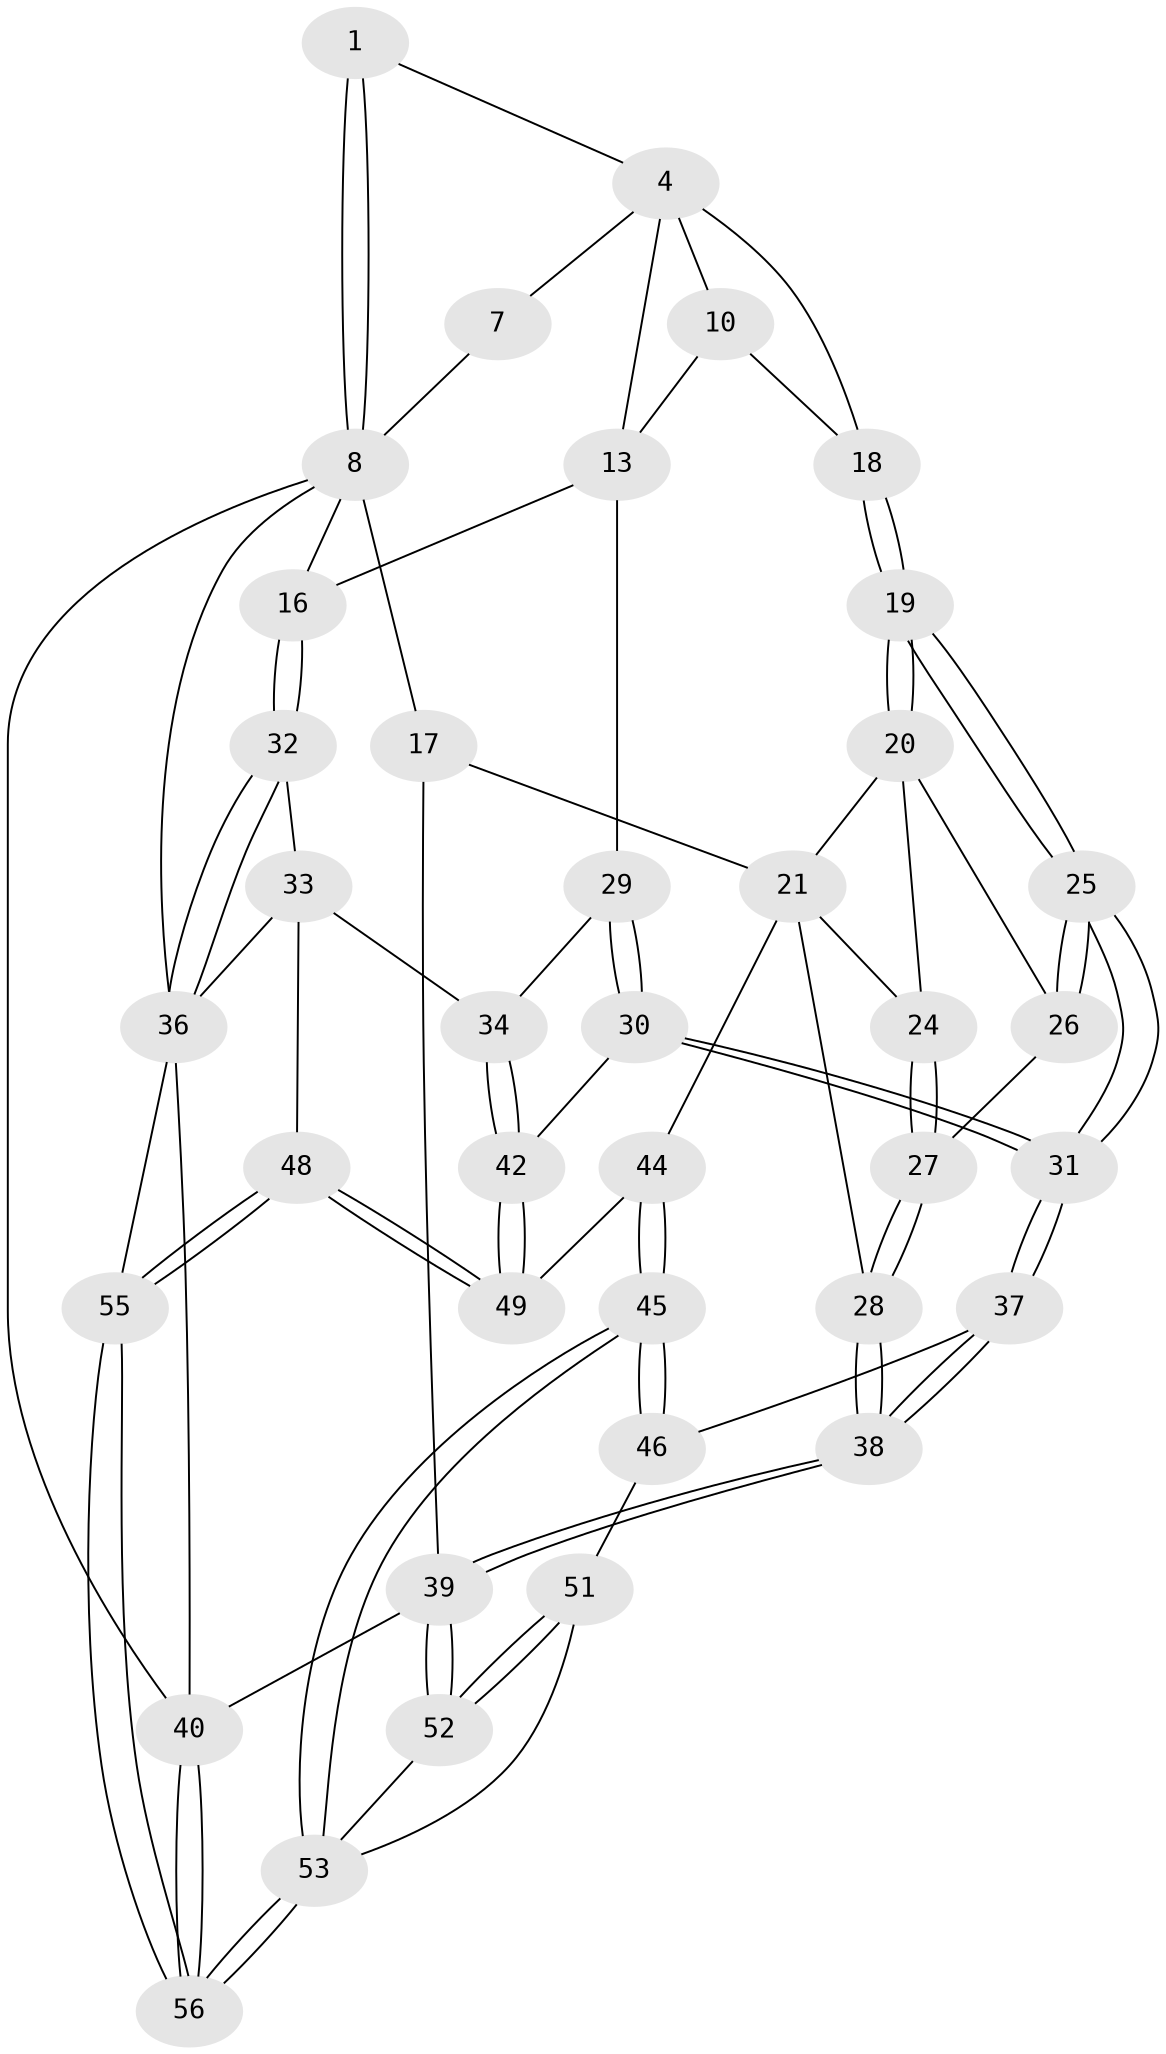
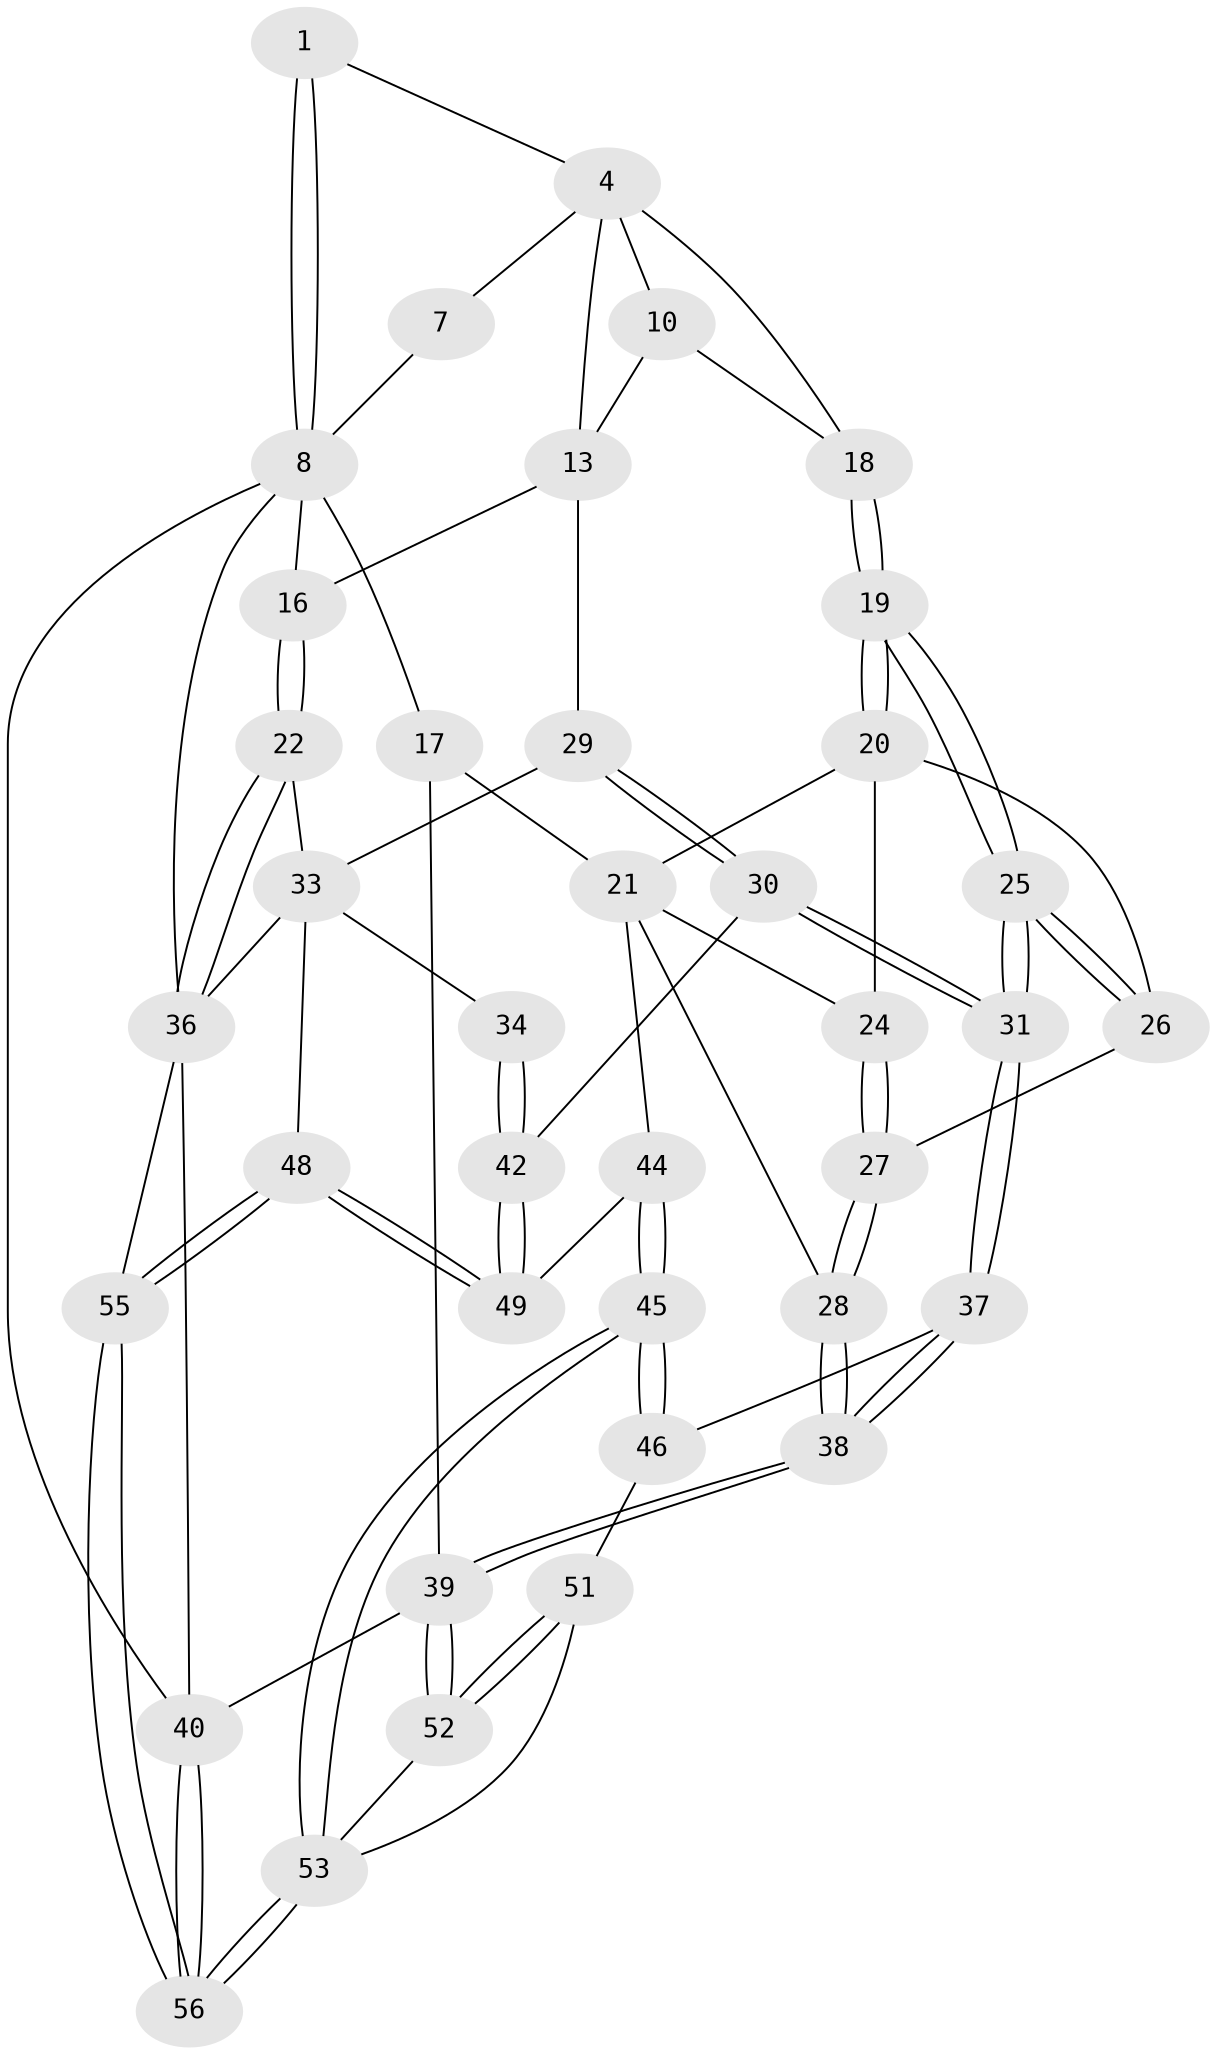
(283, 746) -> (289, 746)
(556, 957) -> (442, 816)
